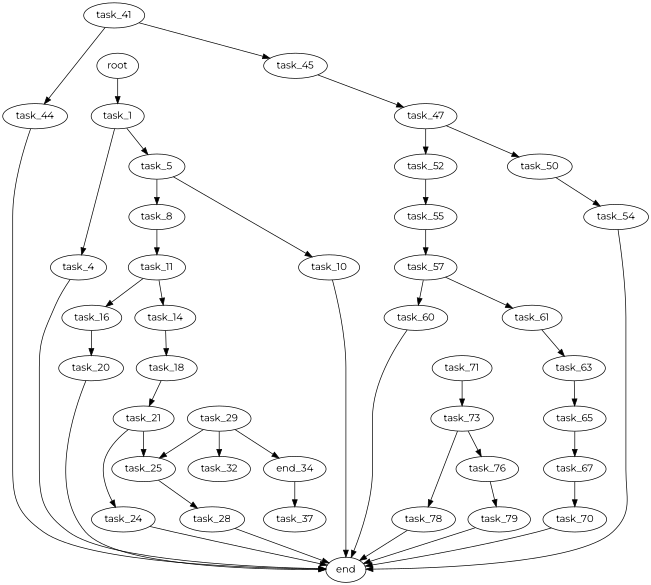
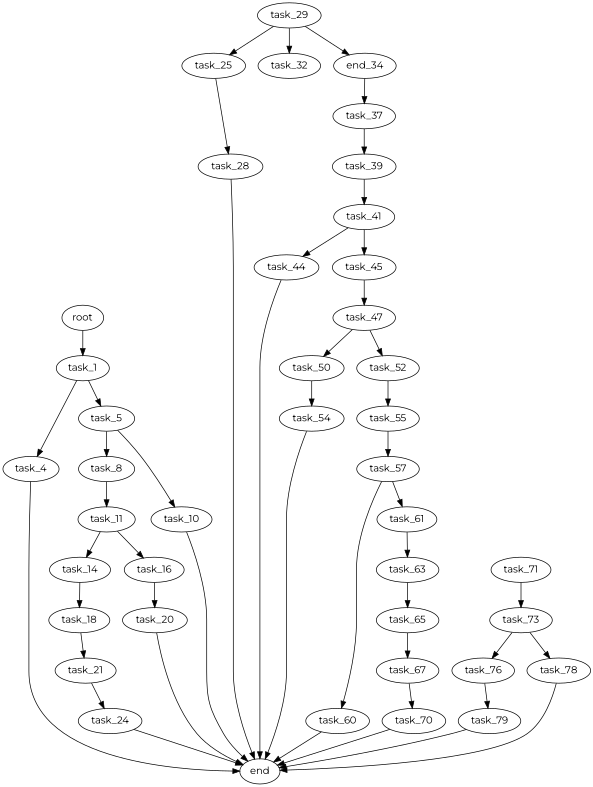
none -> (364, 167)
(144, 440) -> none
